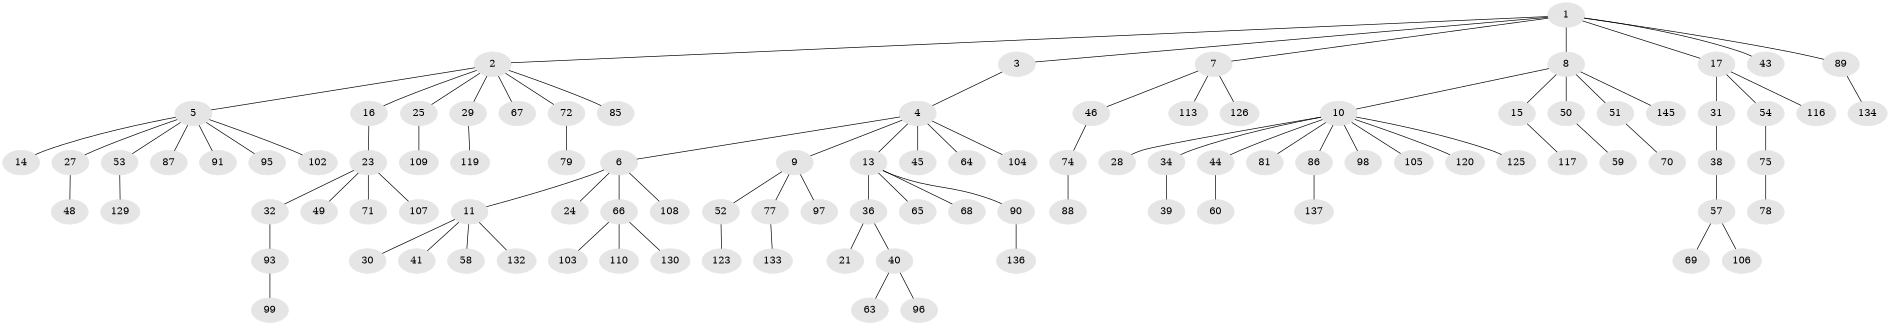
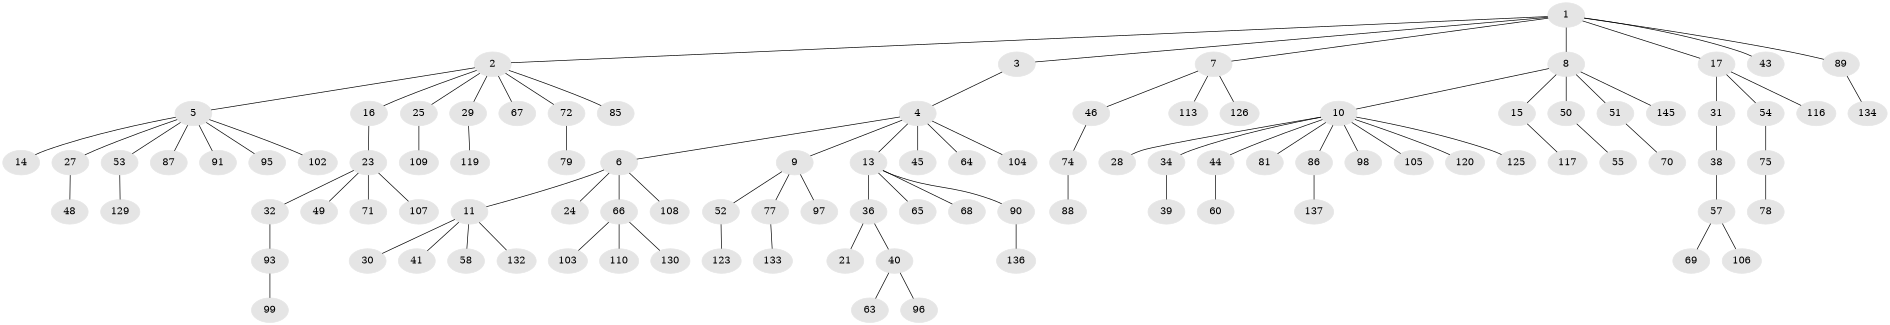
(1618, 163) -> (1618, 163)
